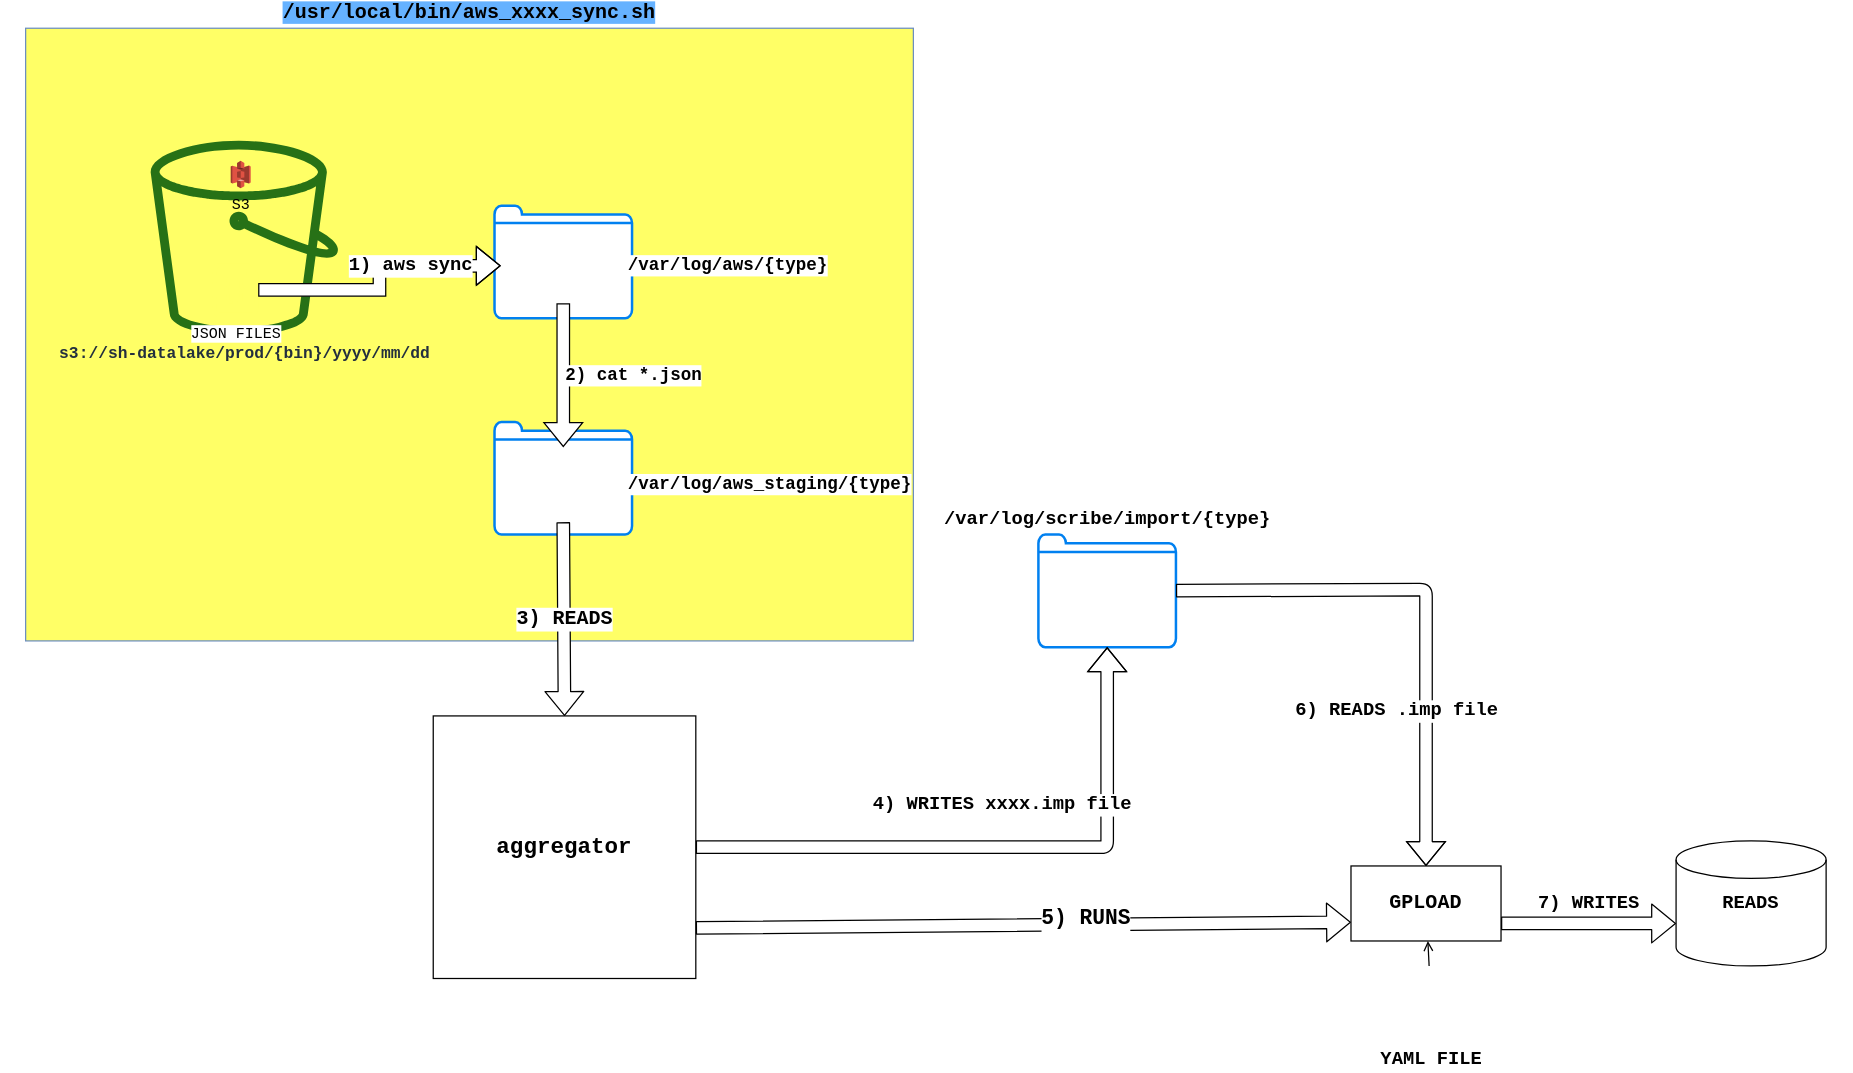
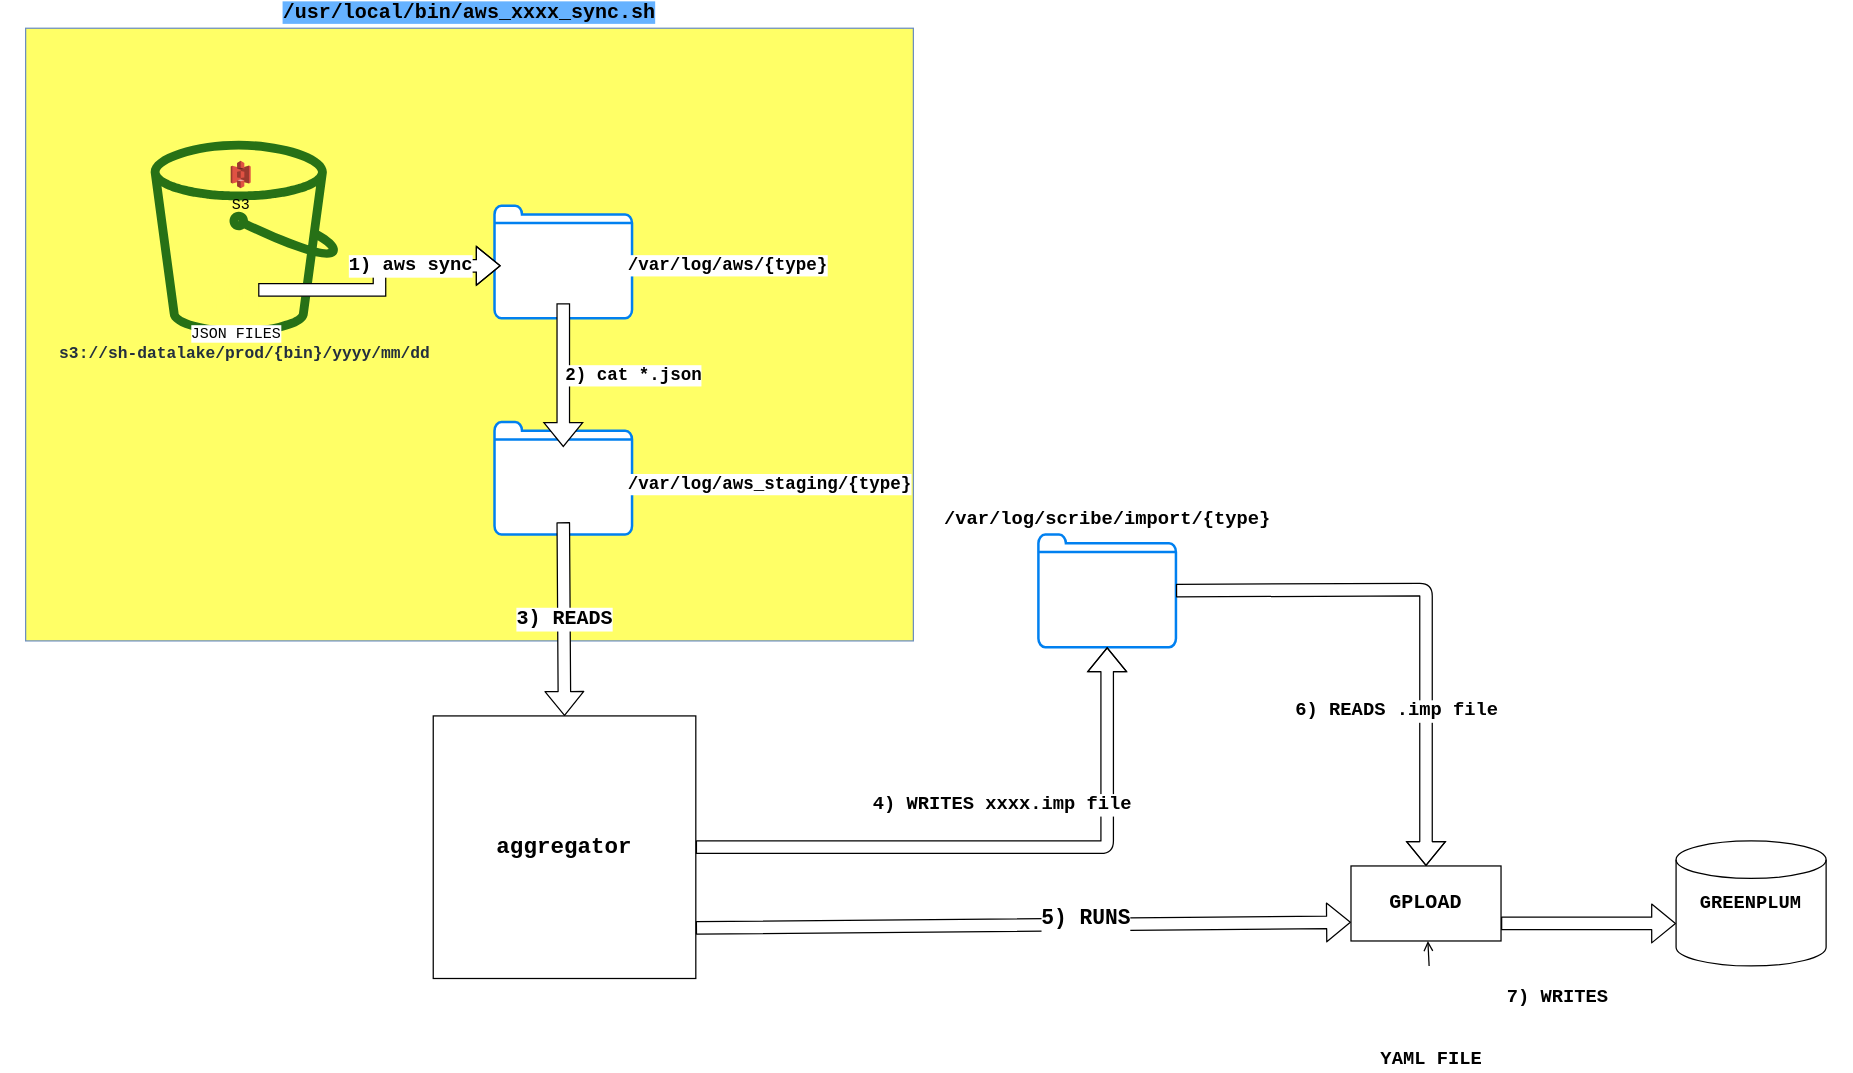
(1588, 903) -> (1557, 997)
(1751, 903) -> (1751, 903)
